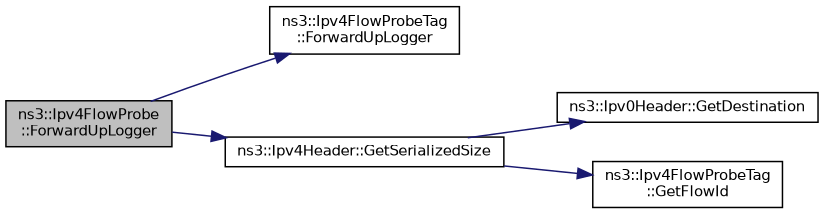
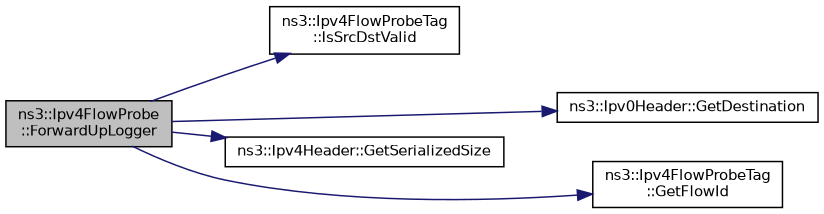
(365, 30) -> (365, 30)
(519, 131) -> (357, 116)
(541, 170) -> (351, 196)
